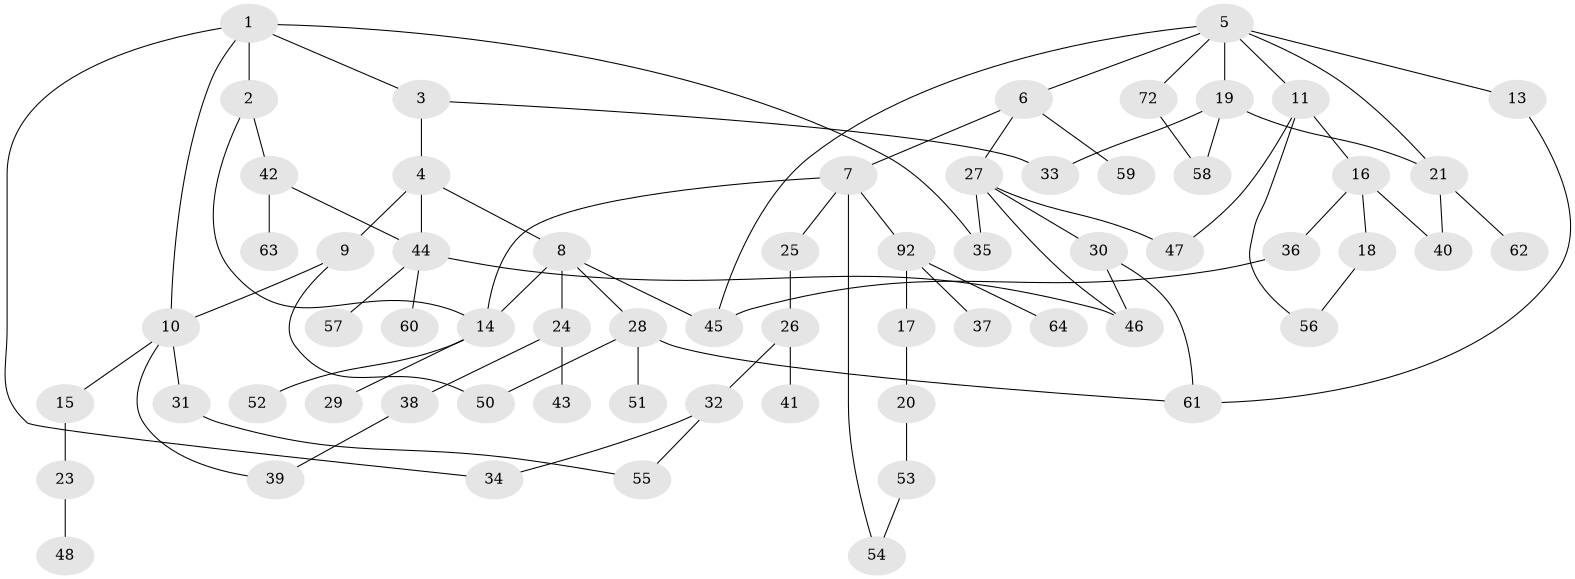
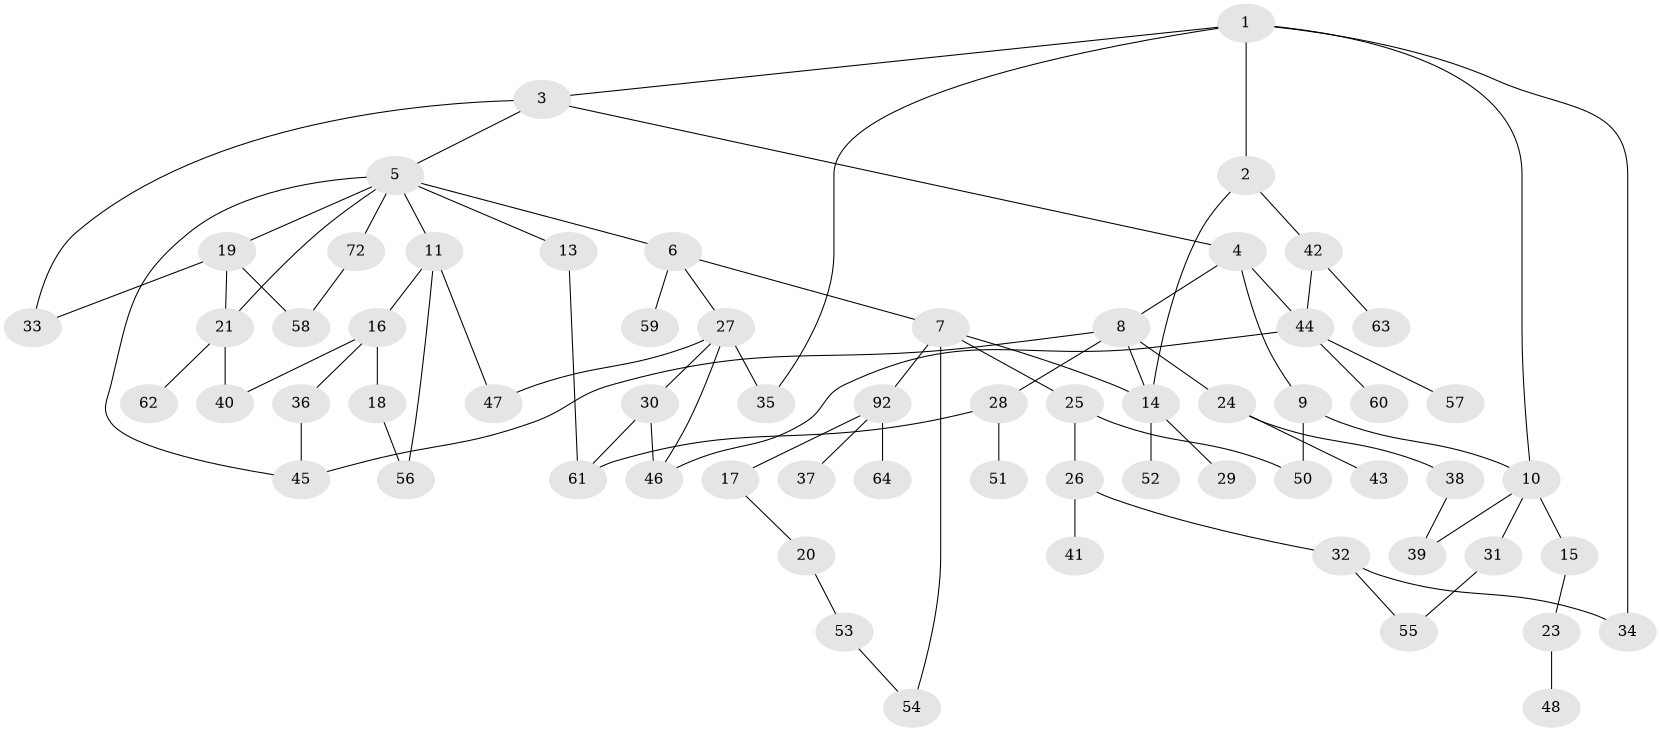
none -> (469, 137)
(570, 362) -> (1175, 439)
